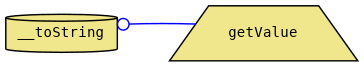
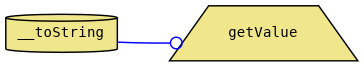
(162, 24) -> (144, 43)
